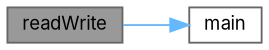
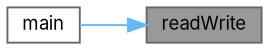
(146, 25) -> (104, 25)
